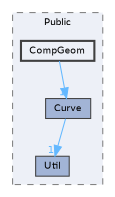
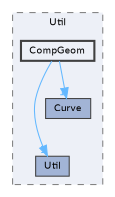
(58, 23) -> (58, 23)
(62, 132) -> (35, 103)
